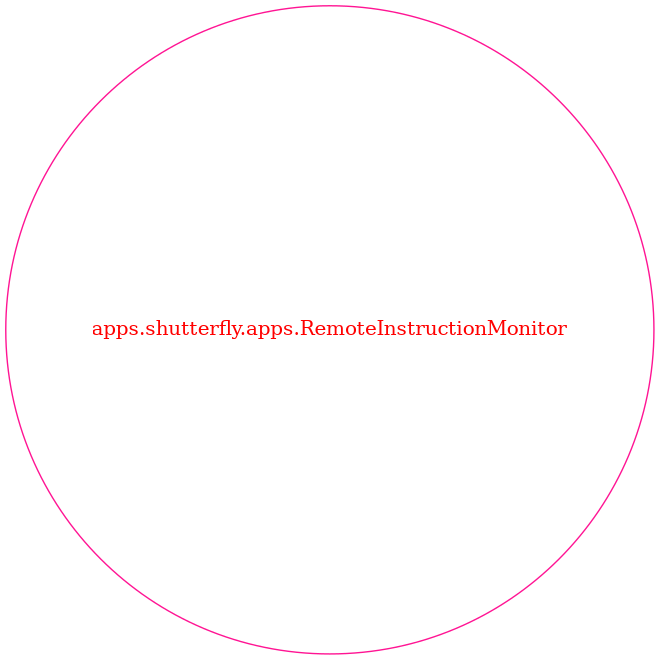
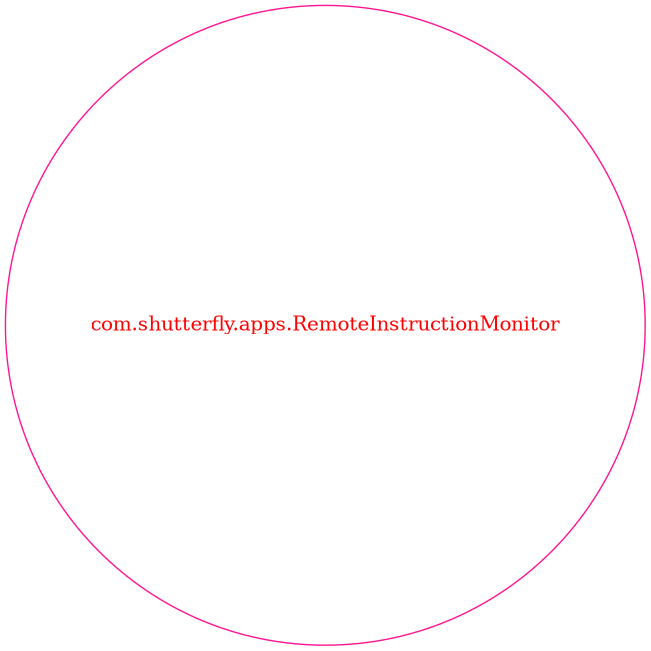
(330, 330) -> (325, 325)
